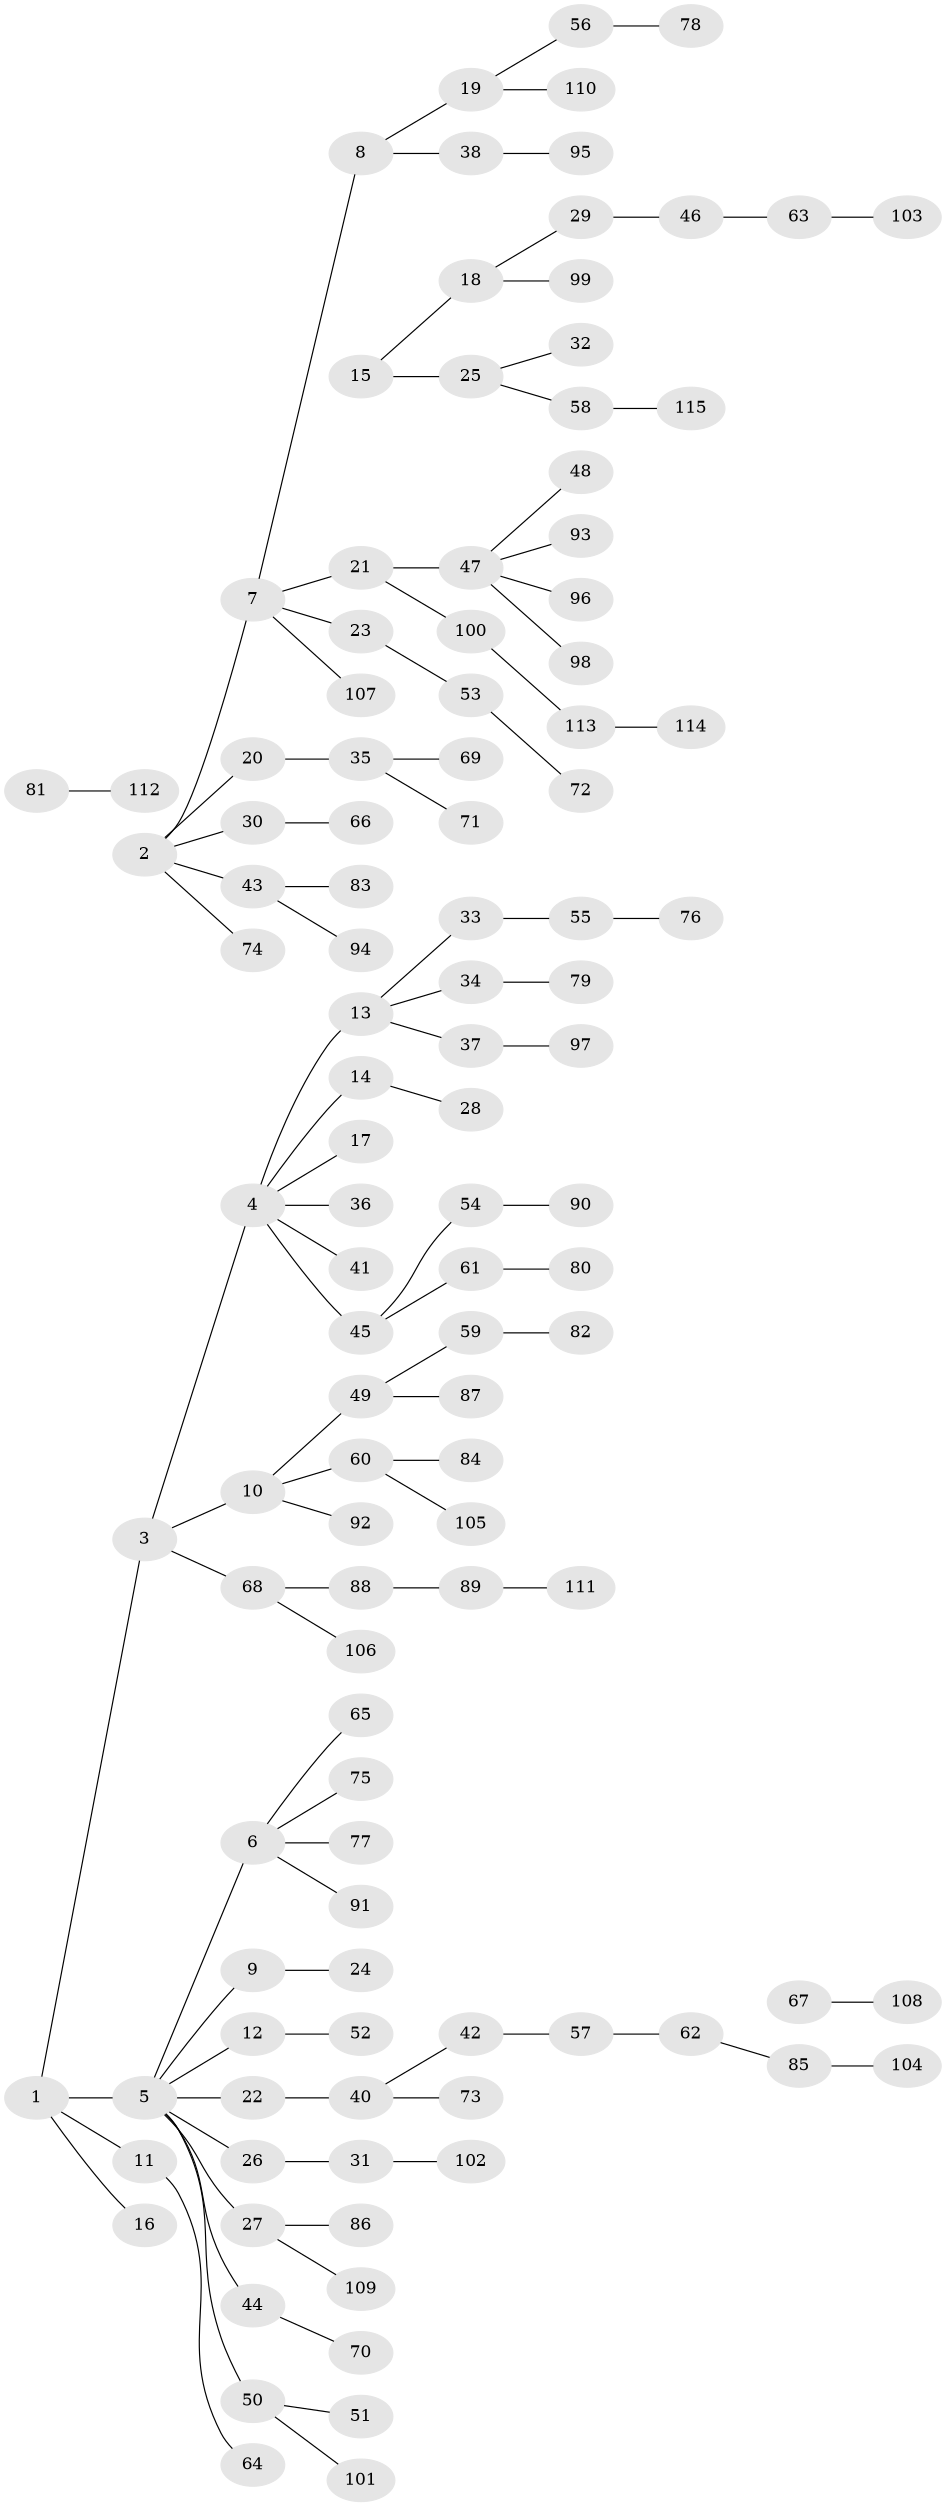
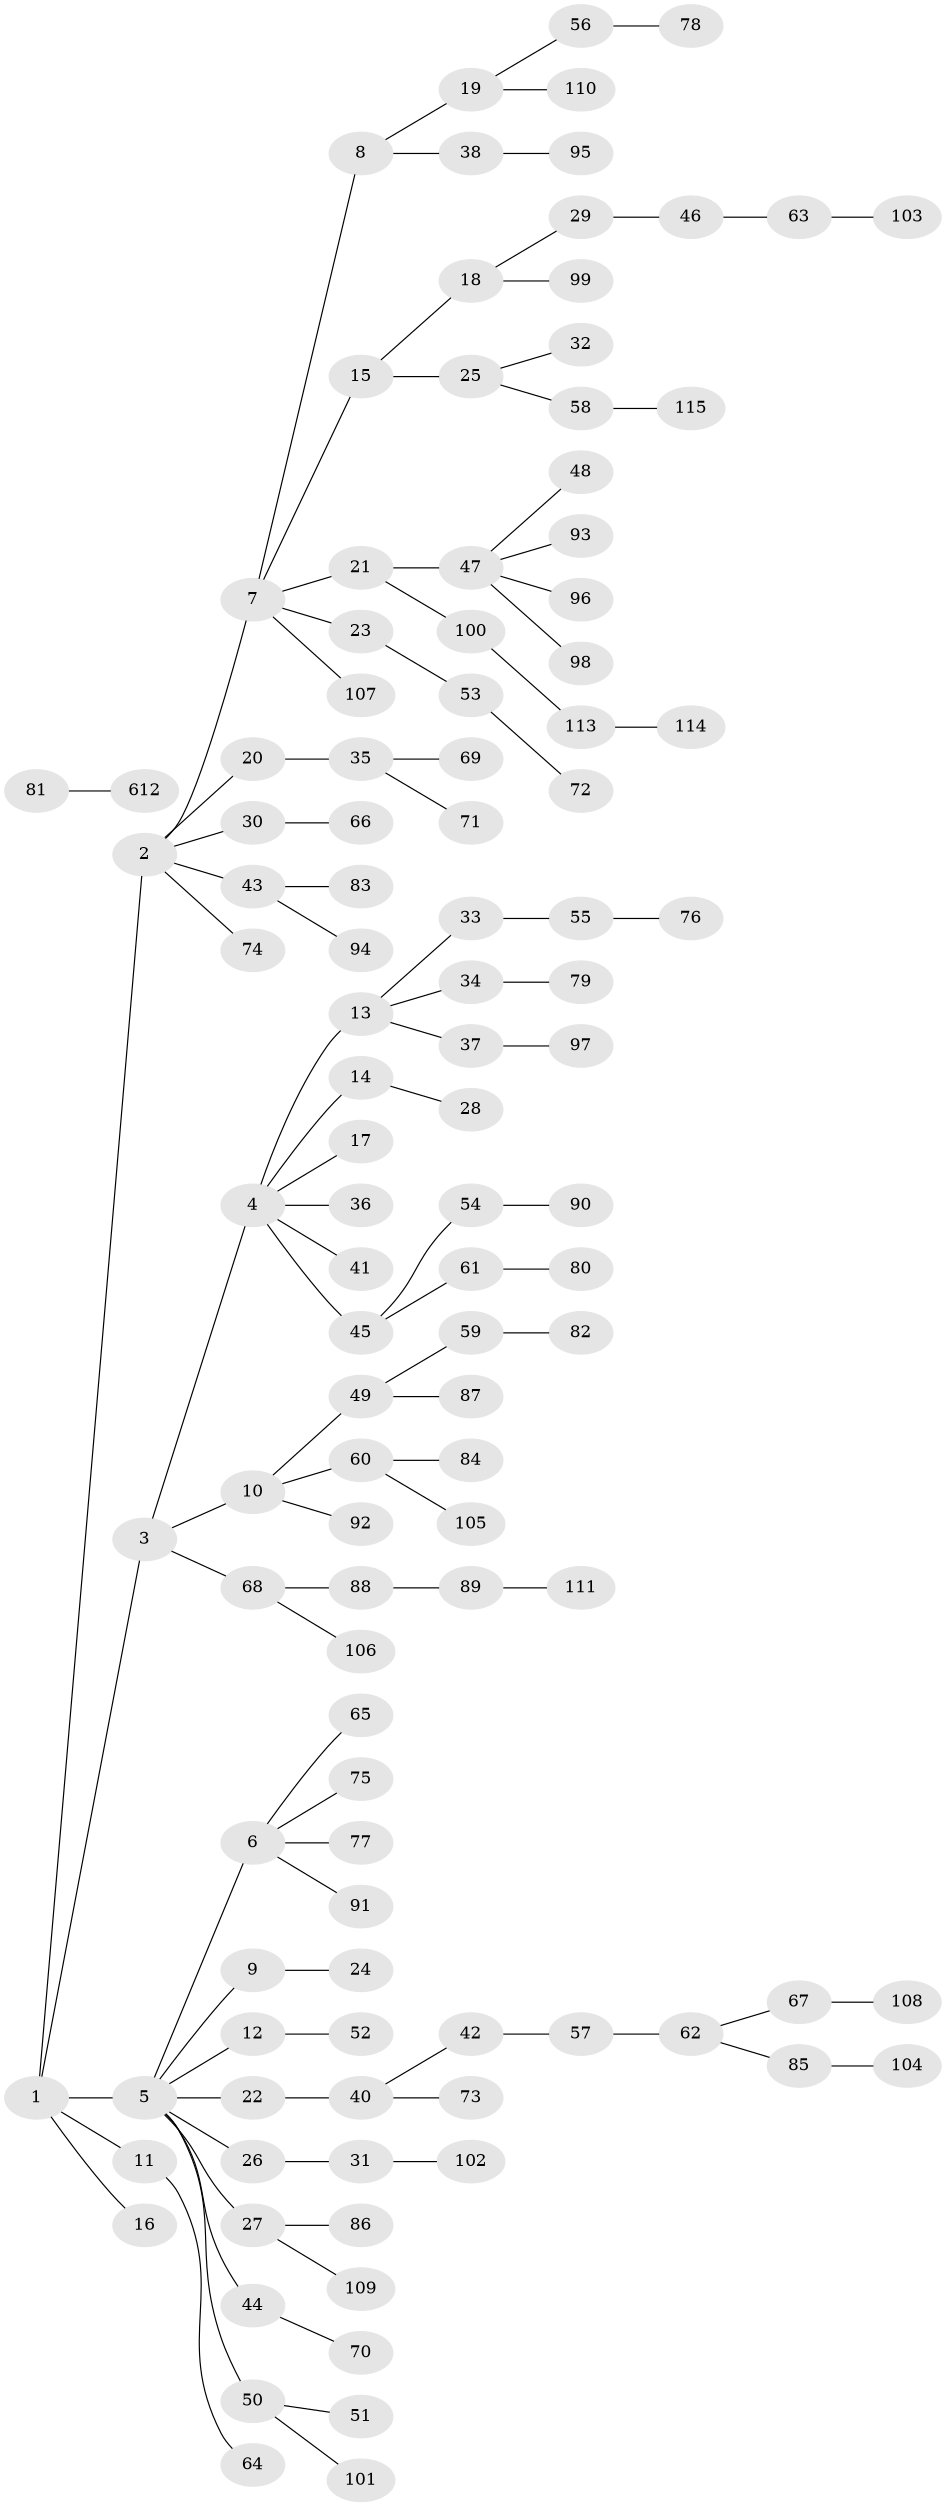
none -> (307, 488)
(145, 791) -> (145, 791)
none -> (91, 1476)
none -> (745, 2018)
